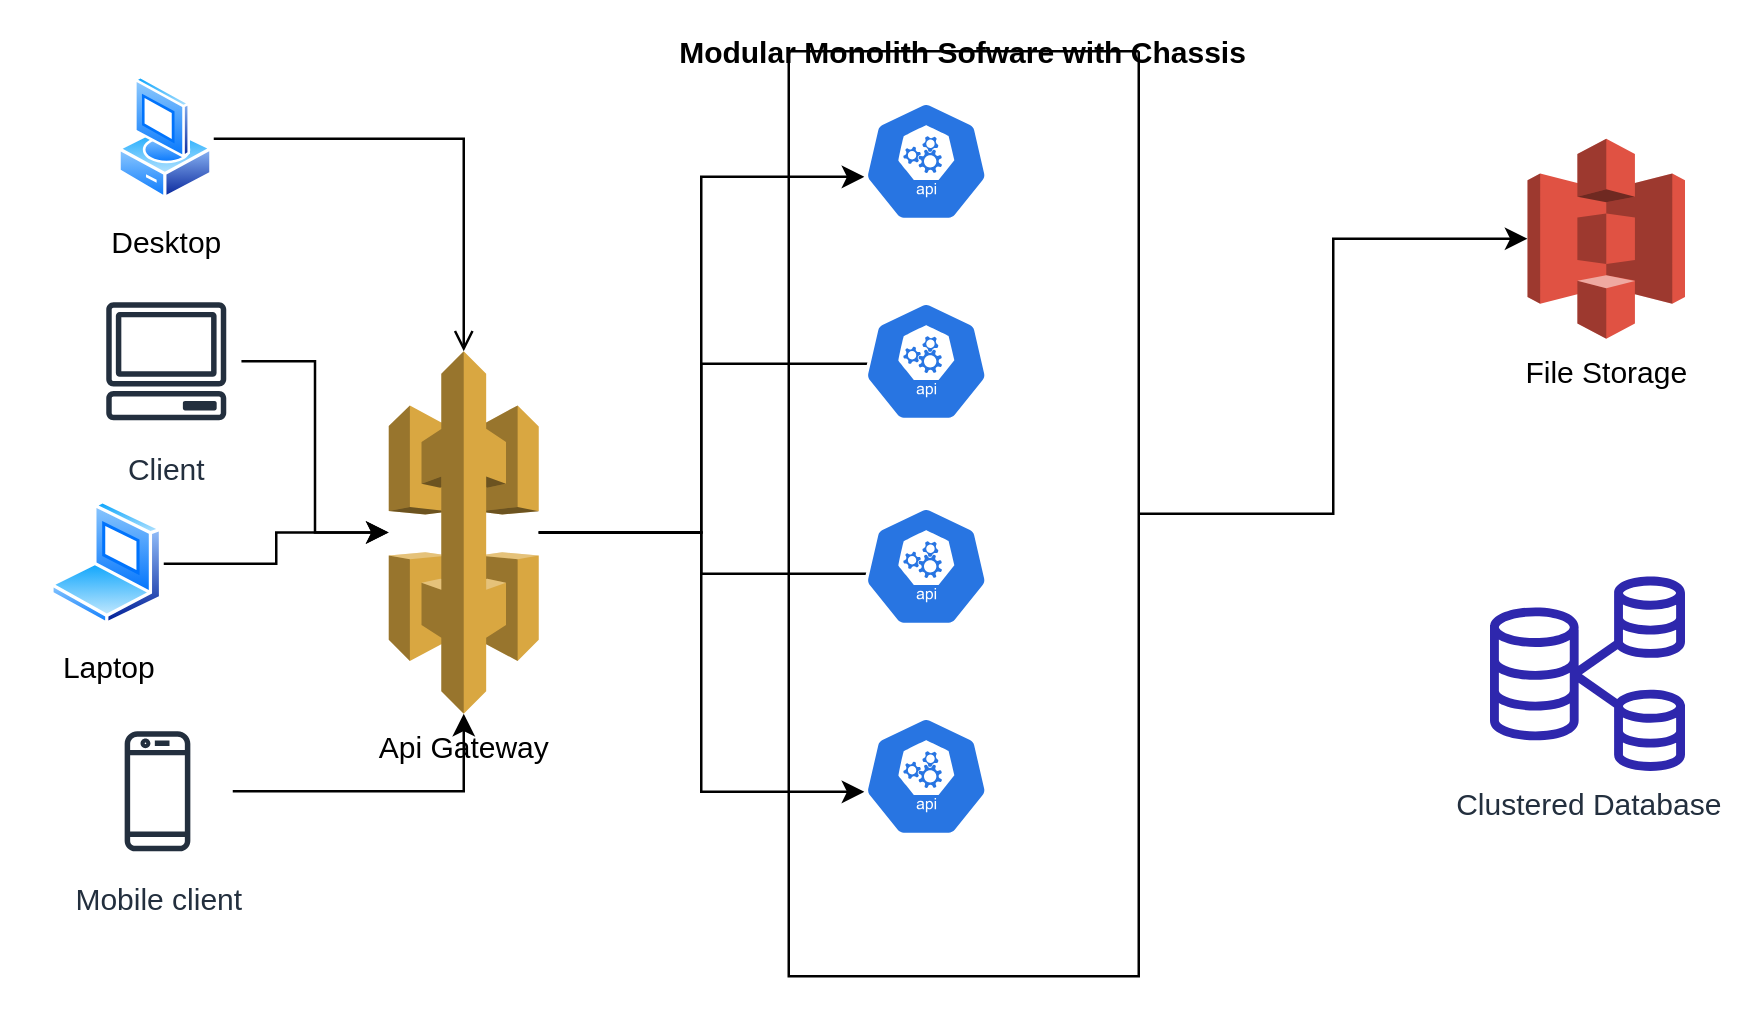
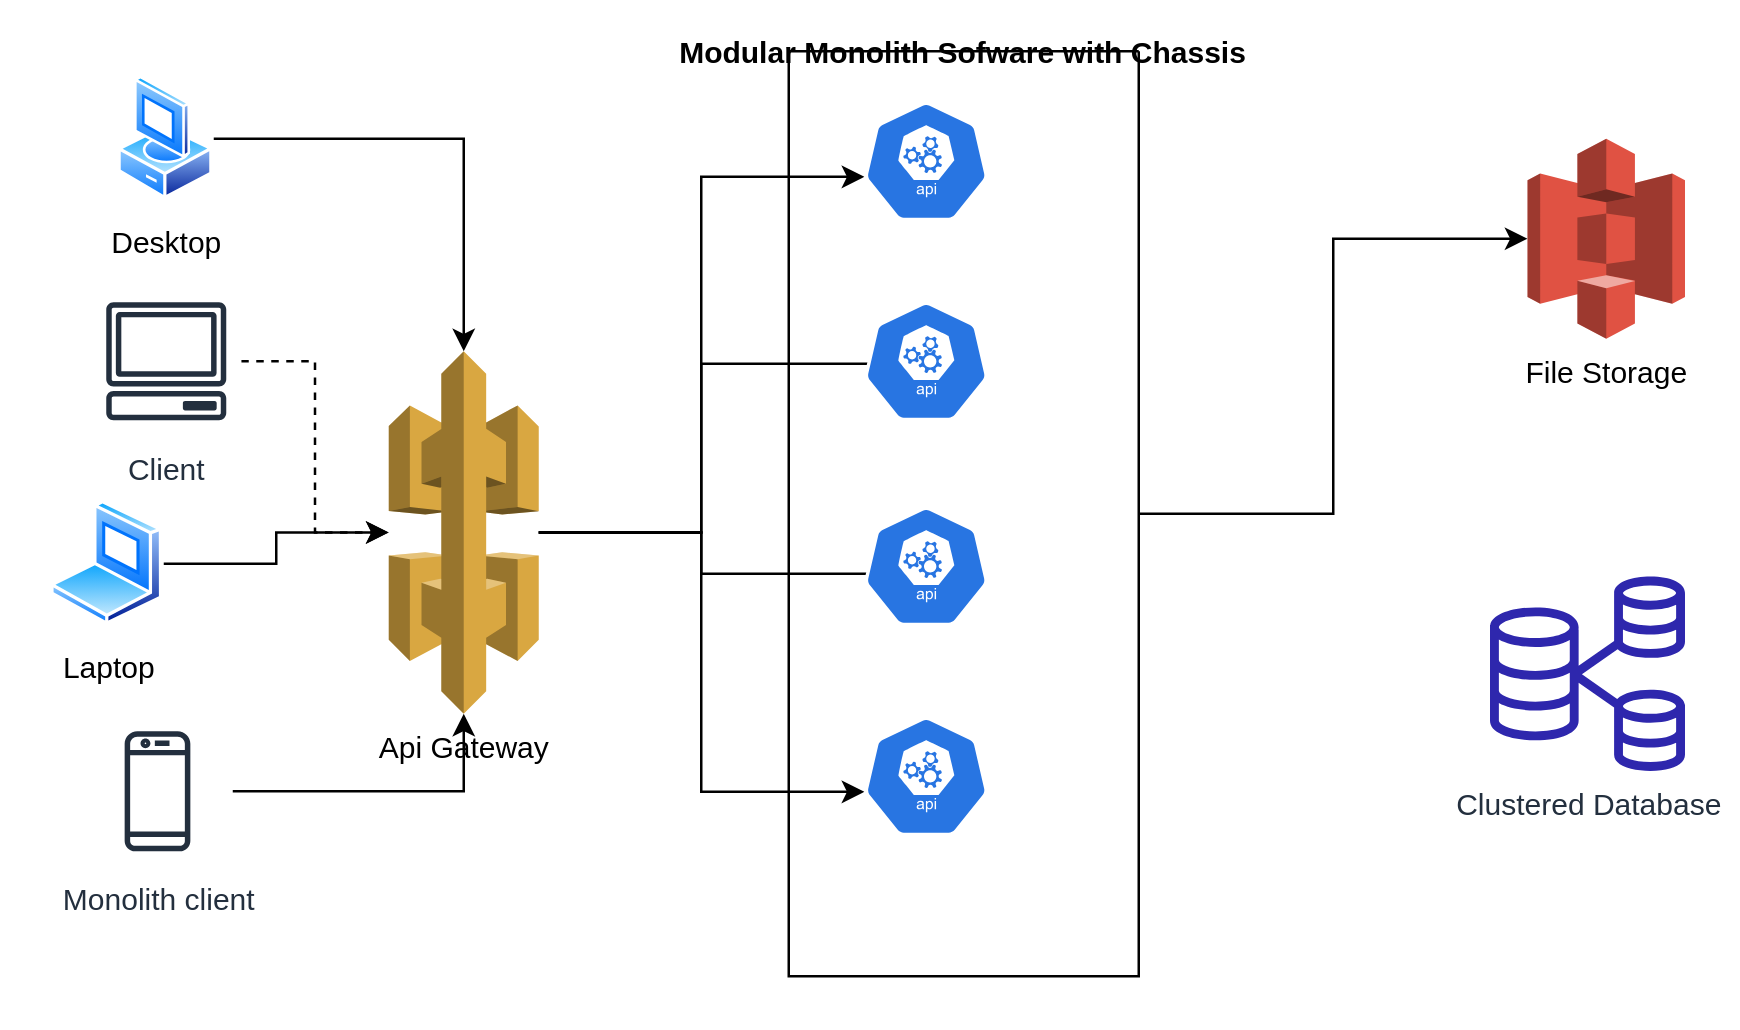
(464, 337) -> (464, 333)
(315, 413) -> (315, 413)
(160, 902) -> (160, 902)
